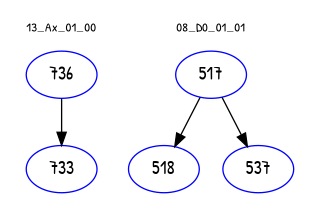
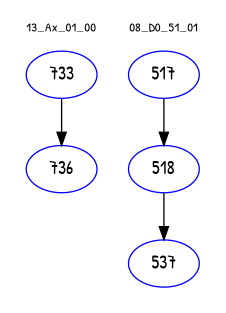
(211, 28) -> (164, 28)
(62, 116) -> (62, 116)
(232, 116) -> (164, 210)
